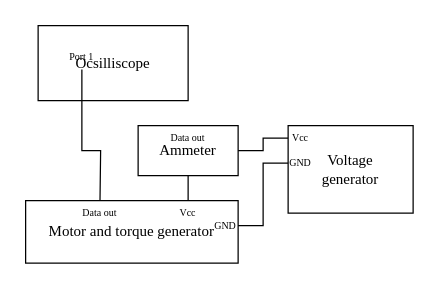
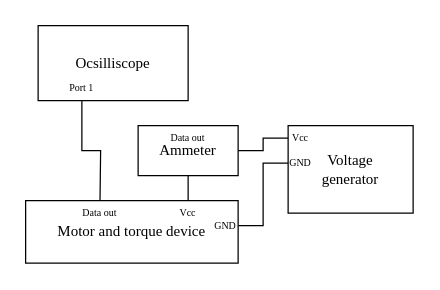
(82, 57) -> (82, 88)
(132, 232) -> (132, 232)
